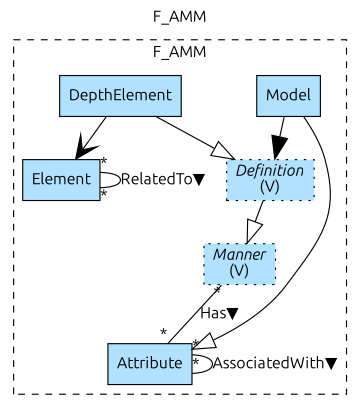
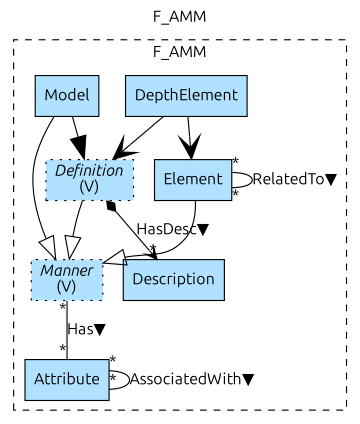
(185, 132) -> (147, 131)
none -> (176, 247)
(314, 247) -> (33, 177)
none -> (174, 280)
